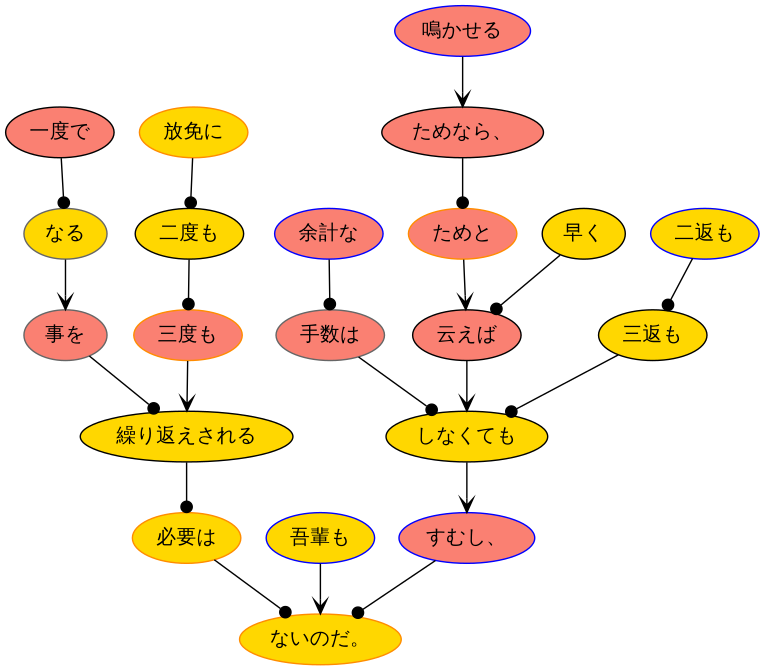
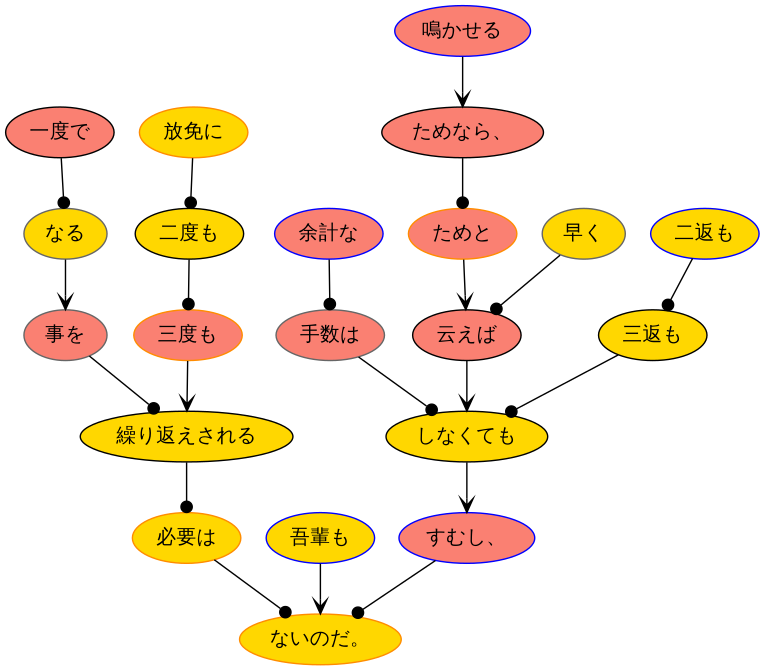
(584, 234) -> (584, 234)
